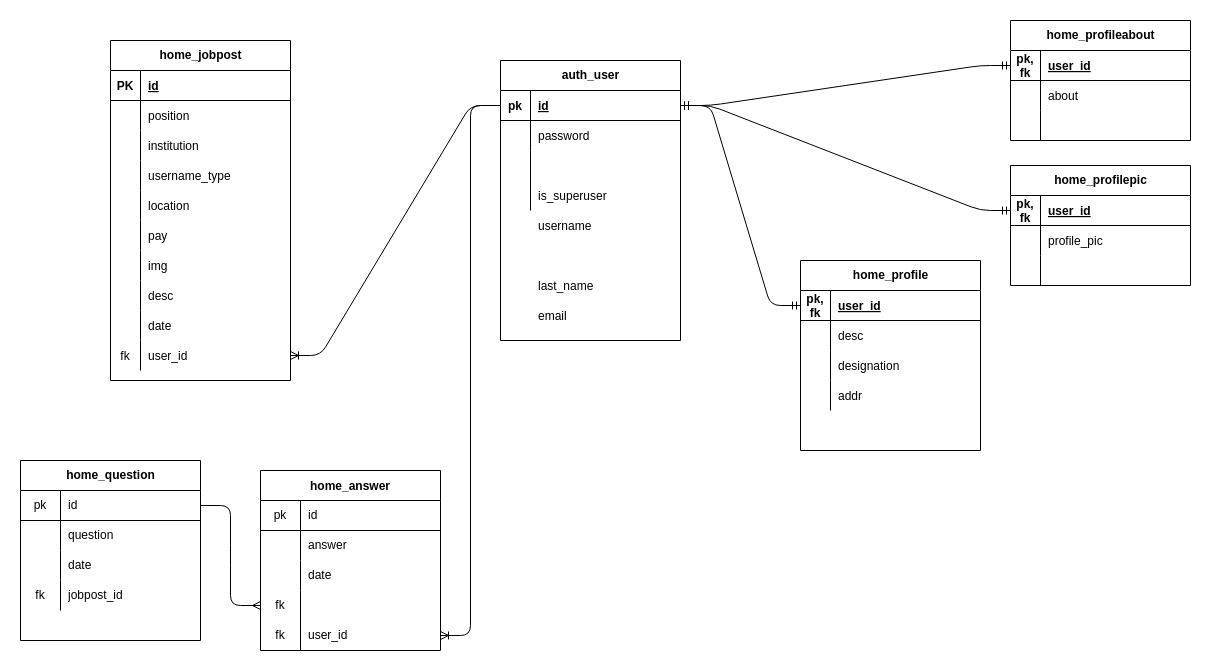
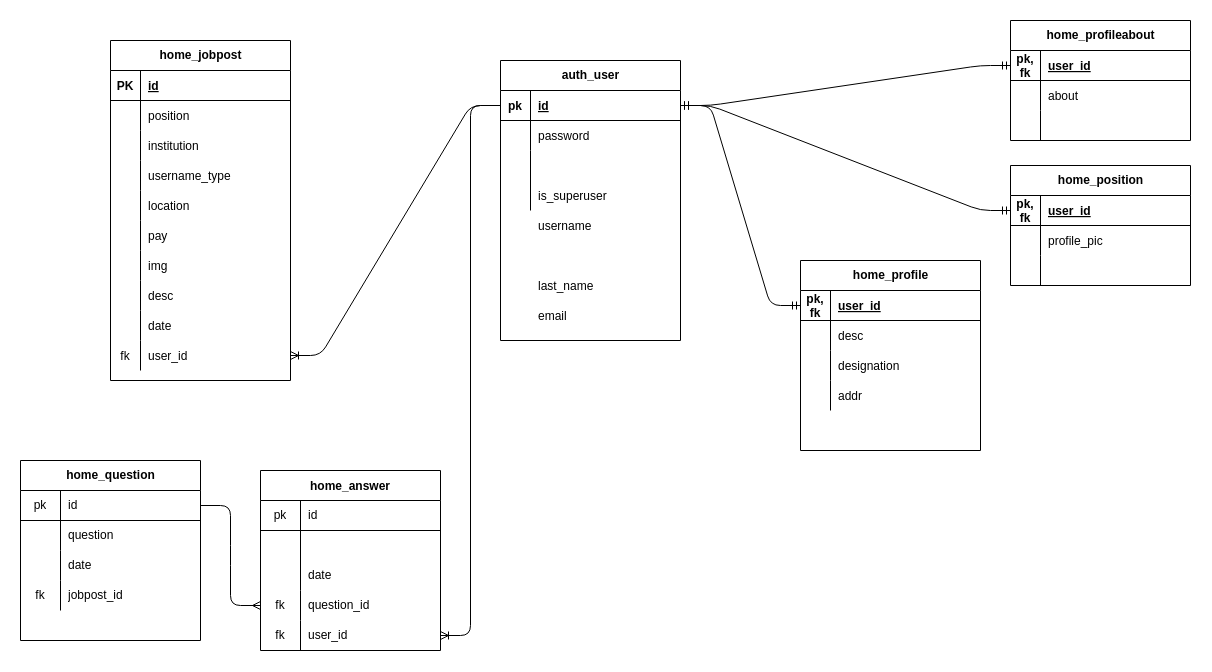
(1101, 181) -> (1101, 181)
(371, 546) -> none
none -> (371, 606)
